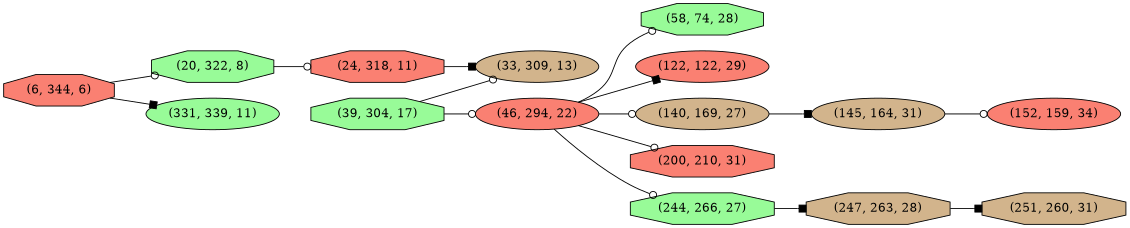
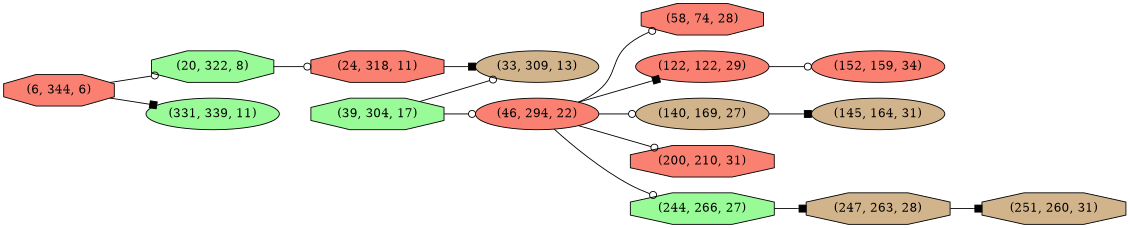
(702, 19) -> (702, 19)
(962, 114) -> (787, 67)
